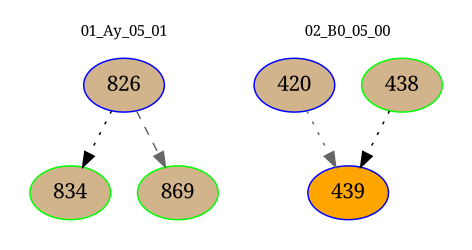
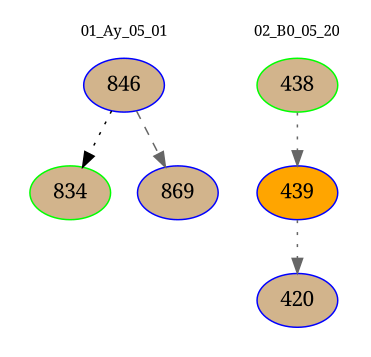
(348, 32) -> (297, 32)
(124, 85) -> (124, 85)
(318, 132) -> (297, 239)
(379, 132) -> (297, 132)
(178, 193) -> (178, 193)
